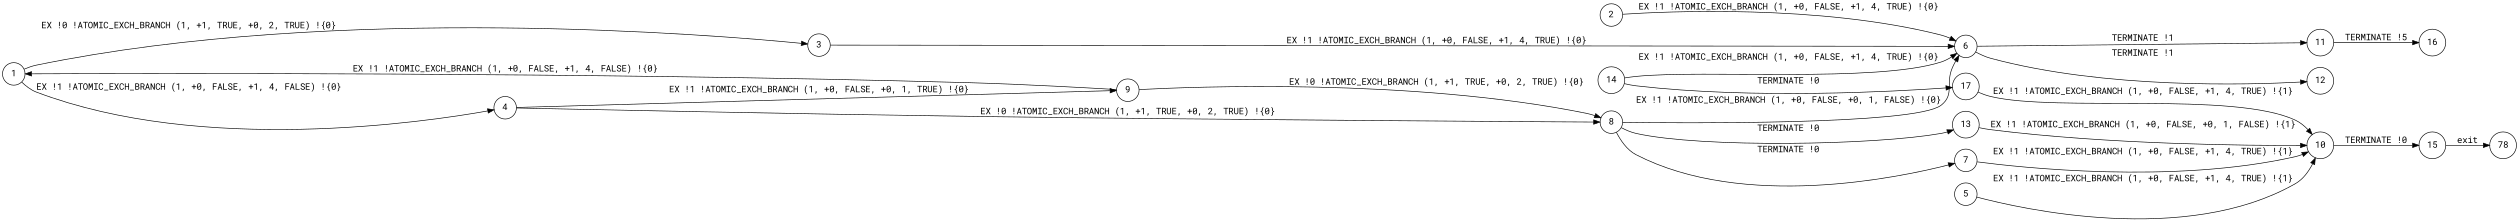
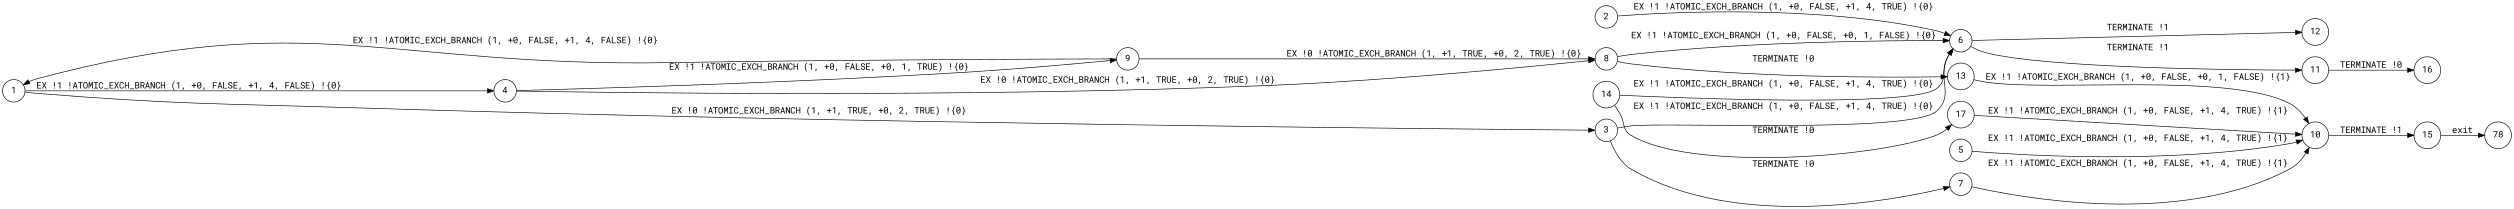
(2376, 38) -> (2371, 65)
(2376, 141) -> (2371, 131)
(1776, 186) -> (1767, 205)
